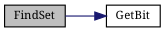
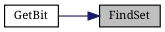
(80, 16) -> (73, 16)
